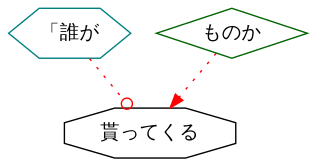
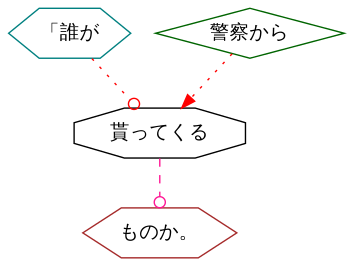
(232, 33) -> (250, 33)
none -> (160, 233)
